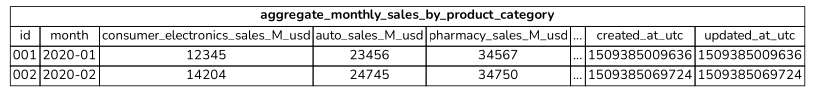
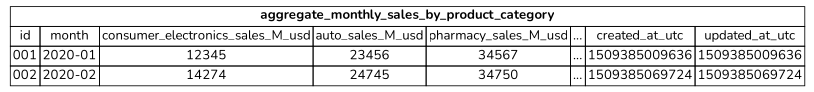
(206, 75) -> (206, 75)
